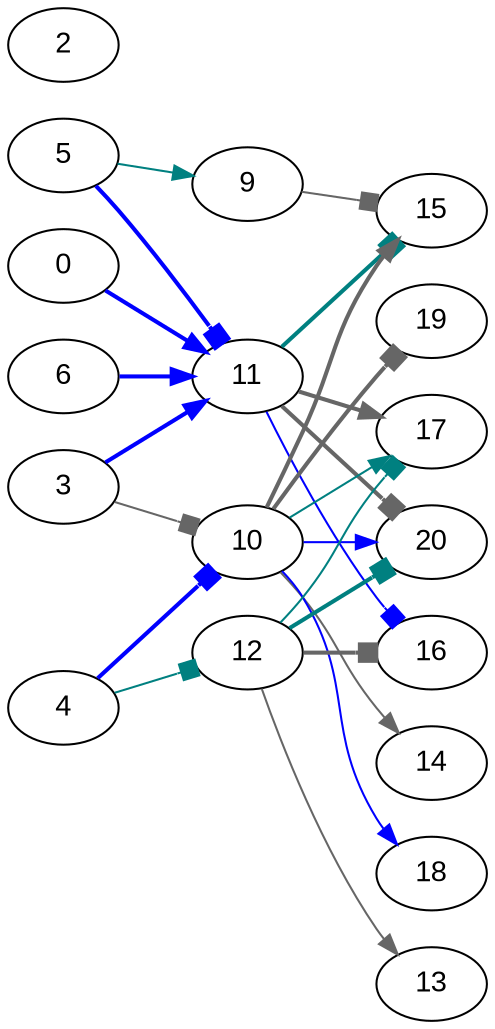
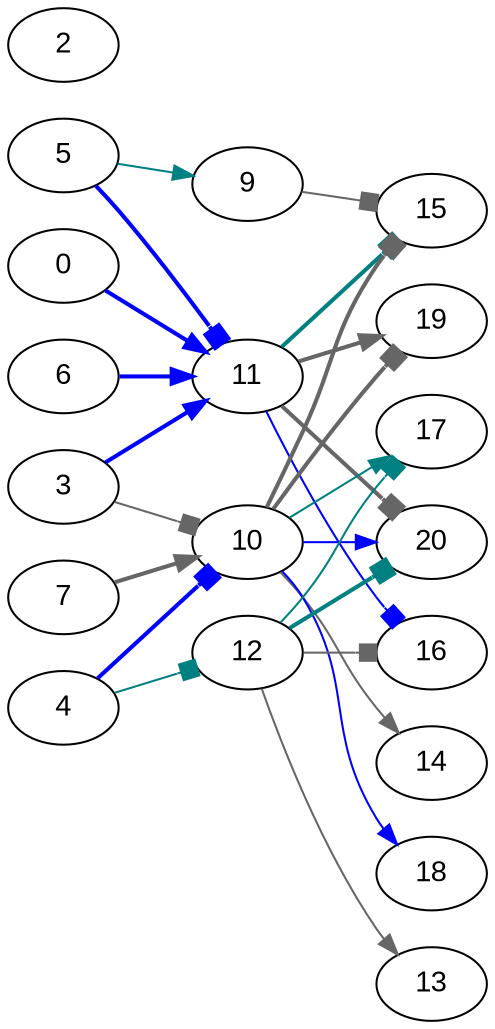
(324, 381) -> (324, 381)
(330, 401) -> (319, 355)
none -> (63, 597)
(330, 653) -> (330, 653)
